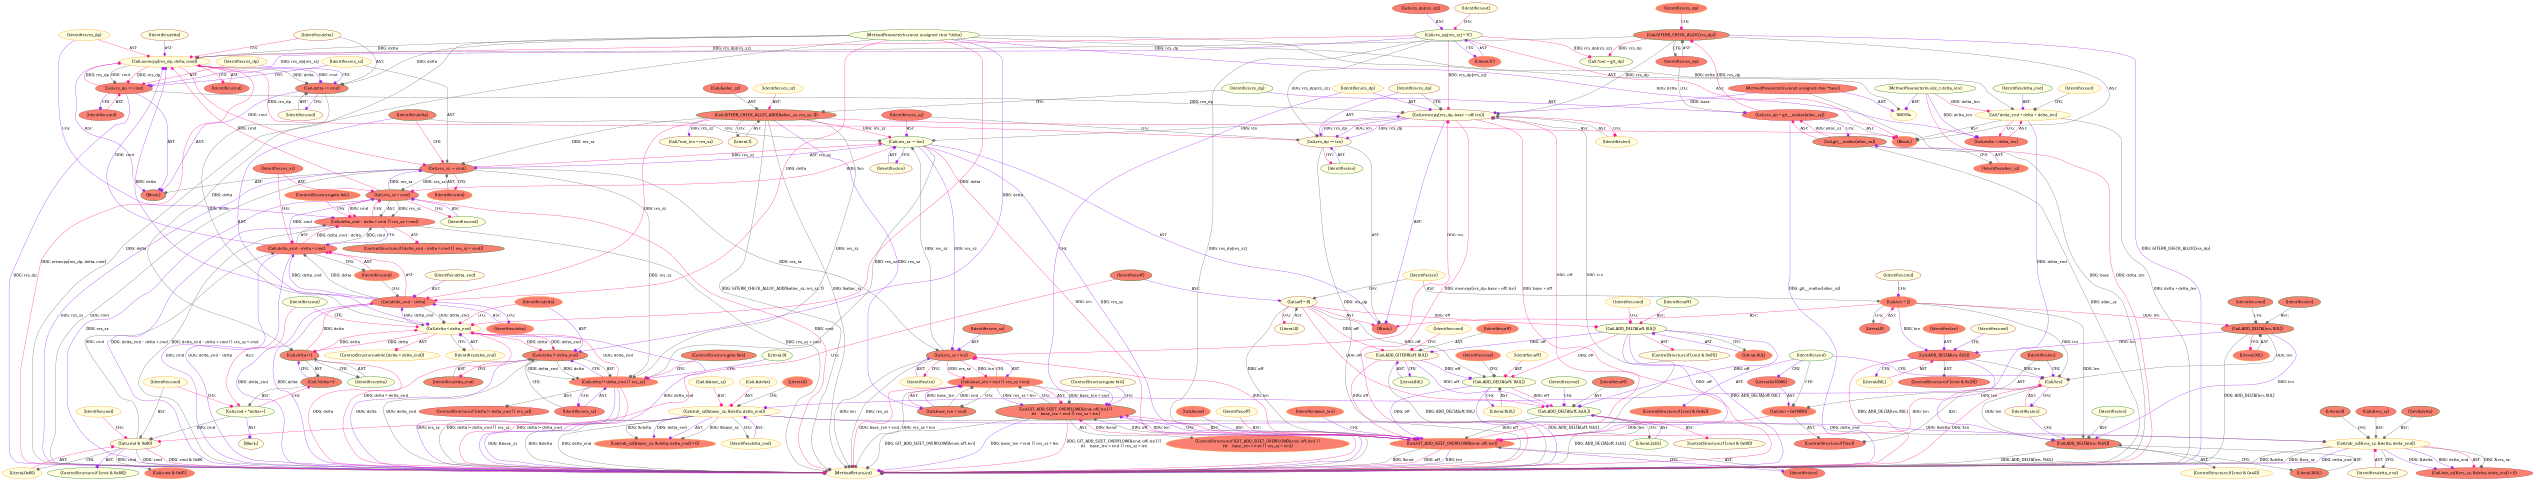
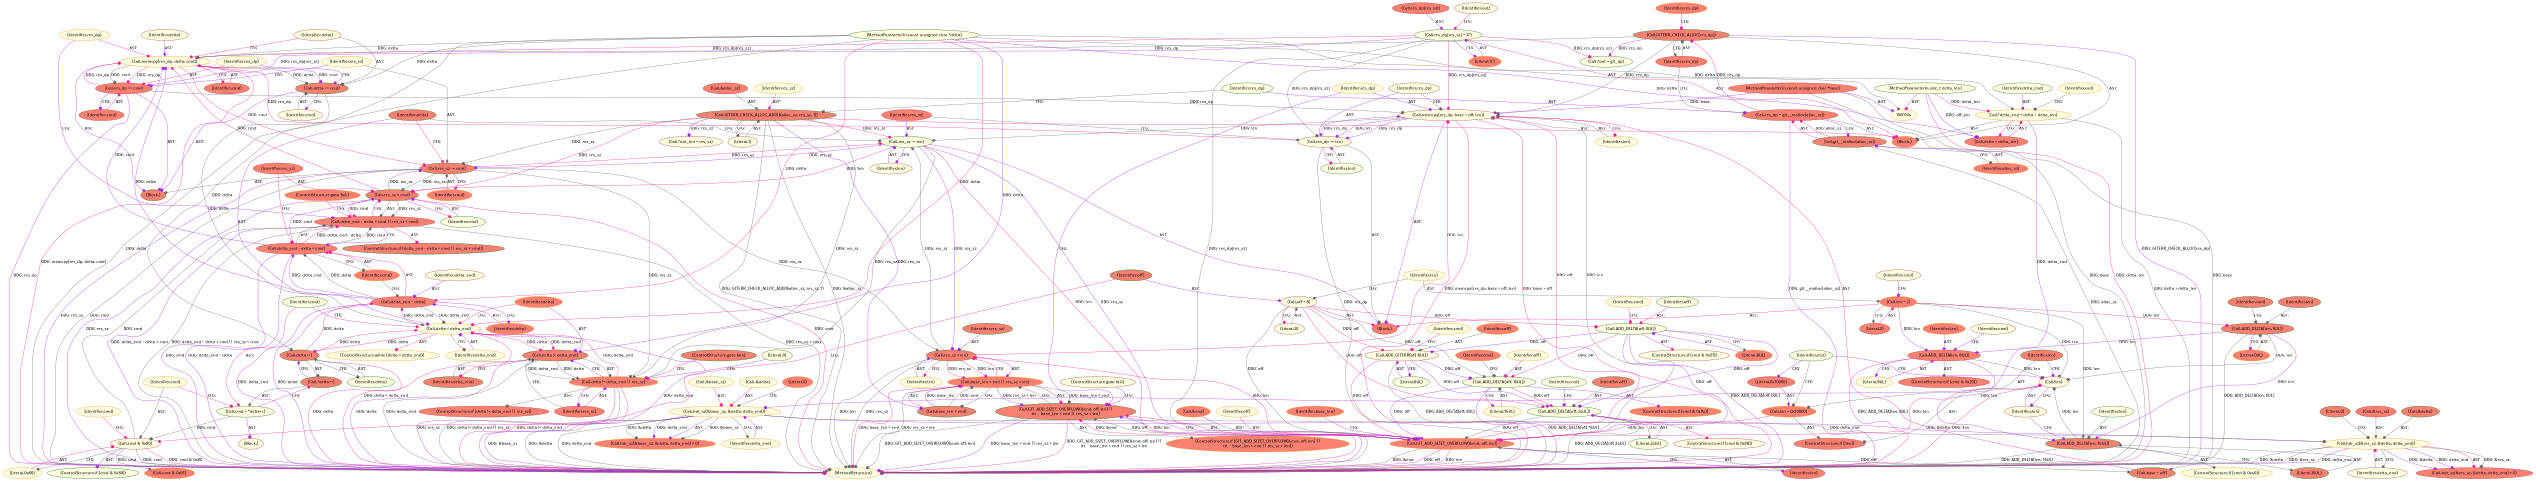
(1912, 100) -> (1912, 100)
(1958, 115) -> (1958, 115)
(697, 122) -> (698, 122)
(821, 155) -> (821, 155)
(614, 249) -> (560, 160)
(106, 335) -> (153, 297)
(1737, 376) -> (1592, 391)
(1983, 416) -> (2061, 417)
none -> (2152, 473)
